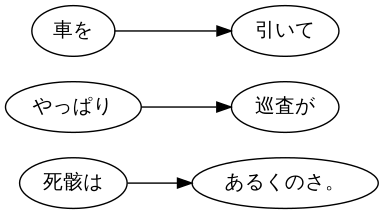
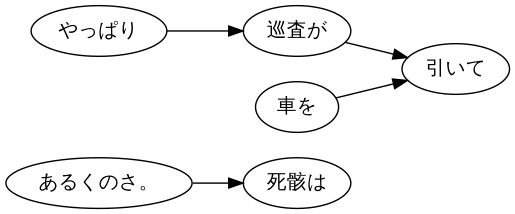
none -> (369, 48)
(152, 183) -> (211, 183)
